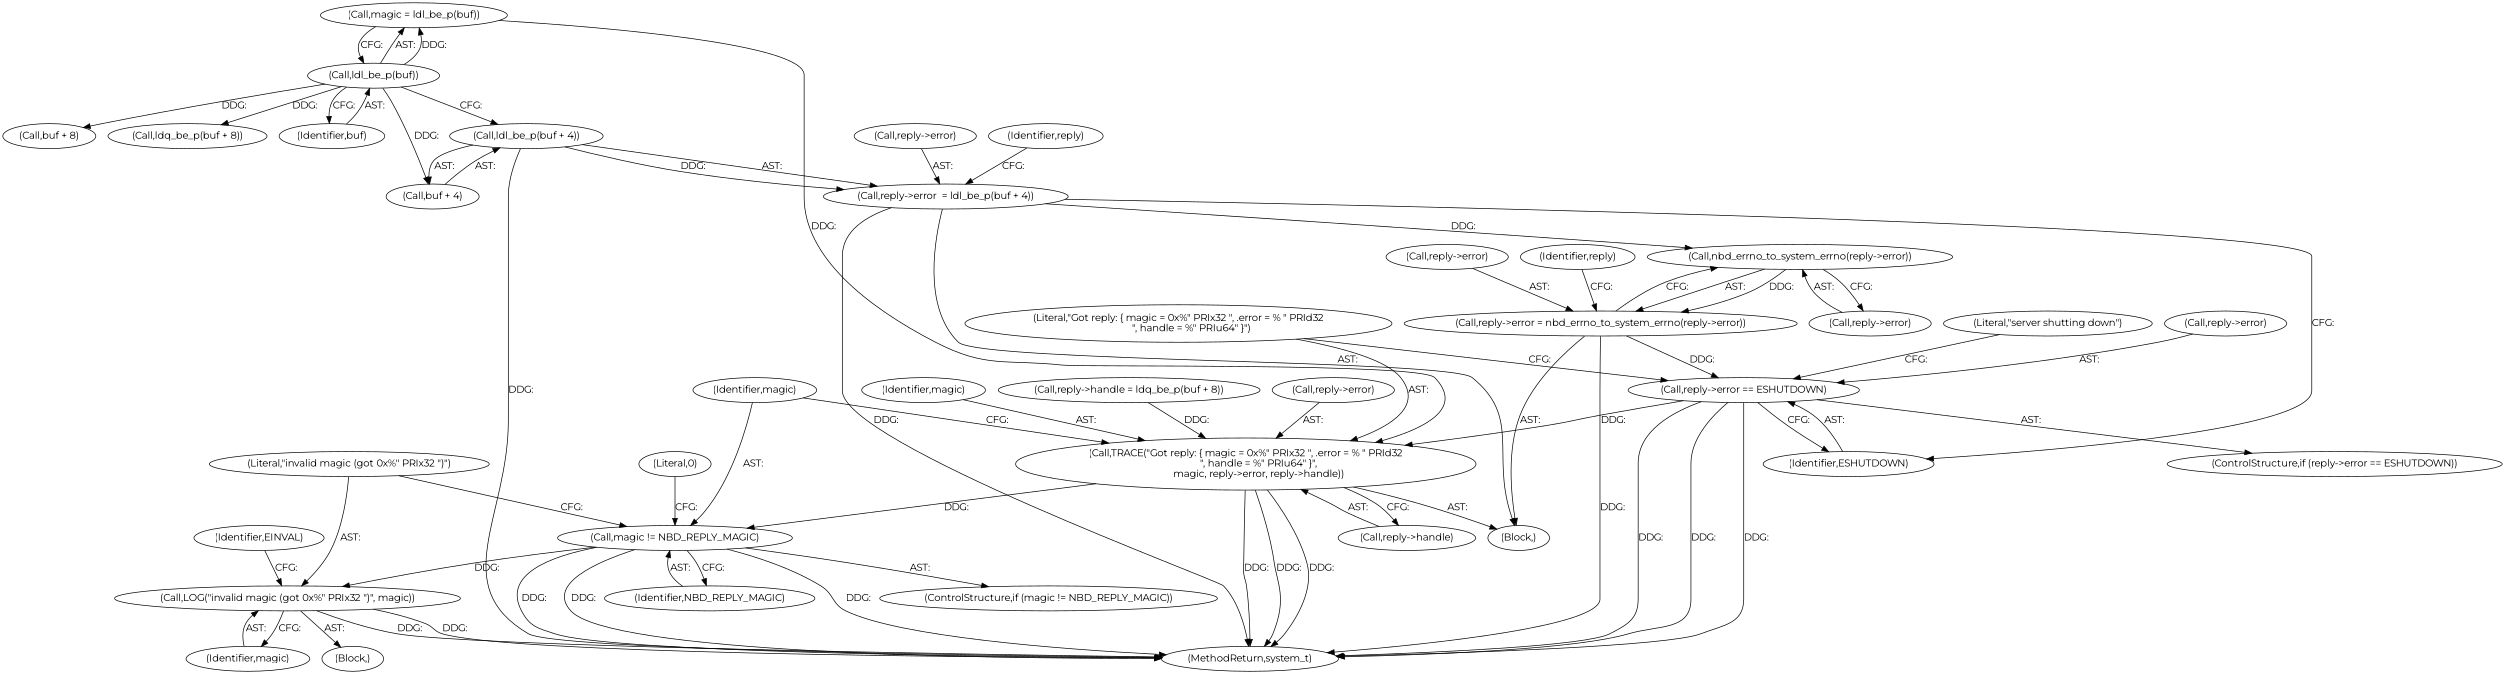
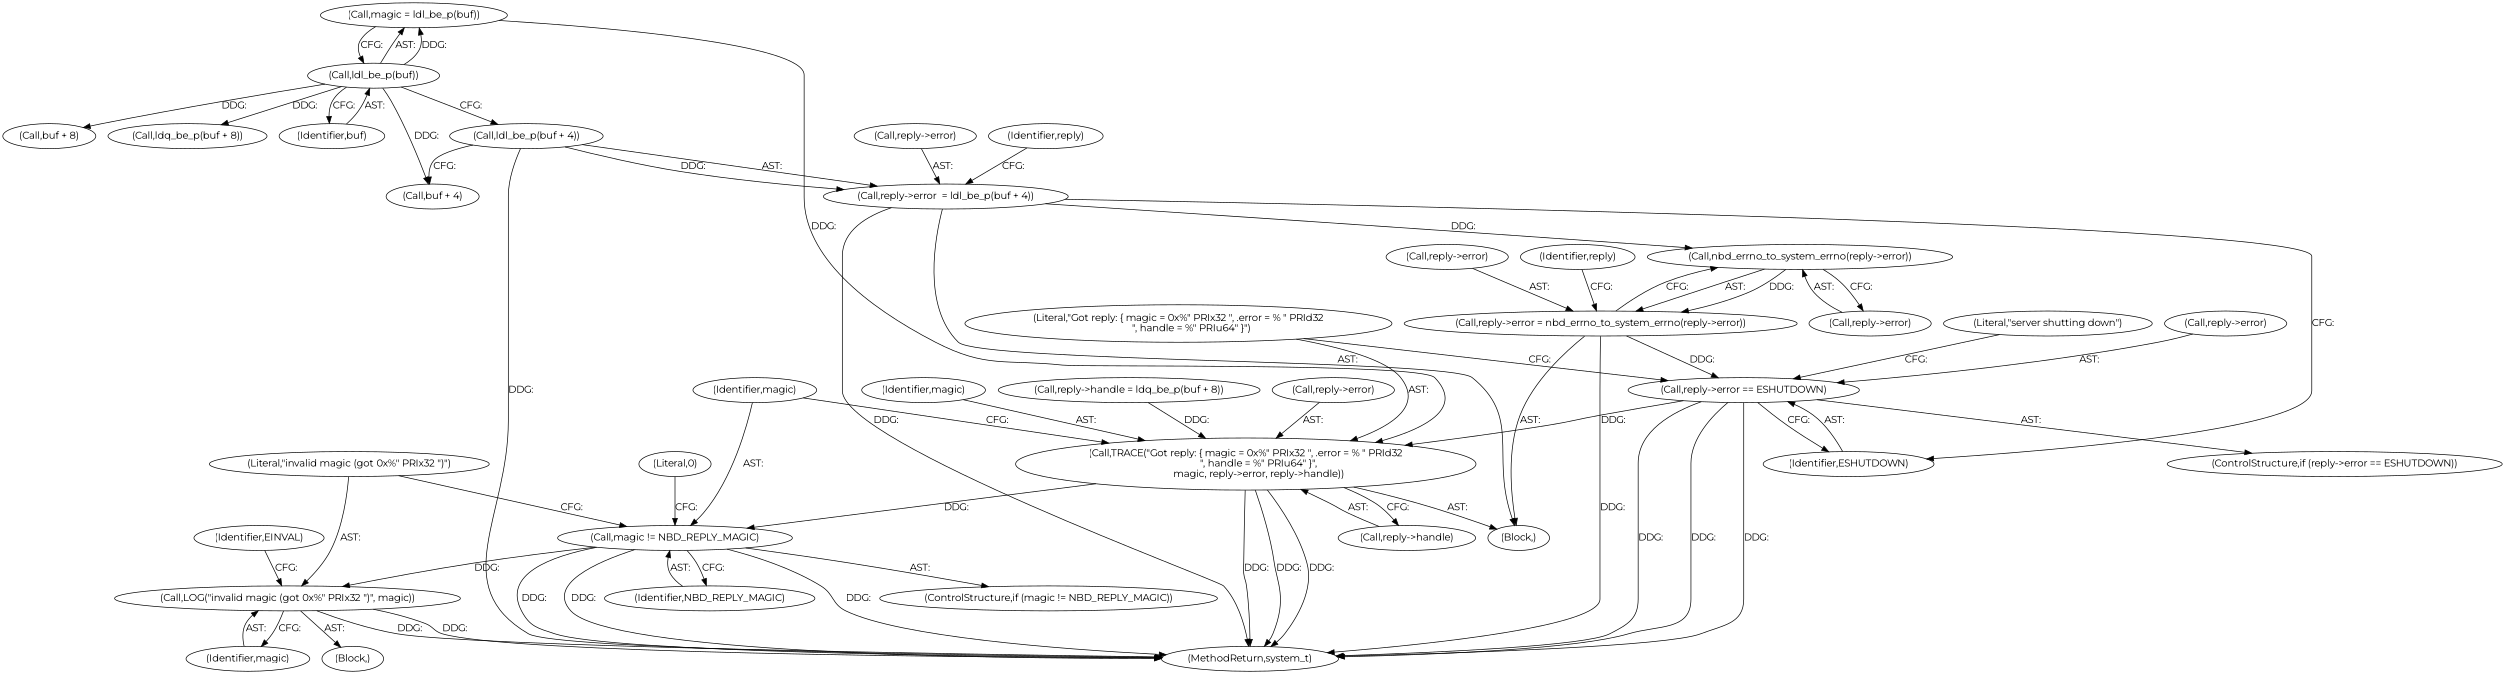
(446, 166) -> (446, 166)
(468, 166) -> none
